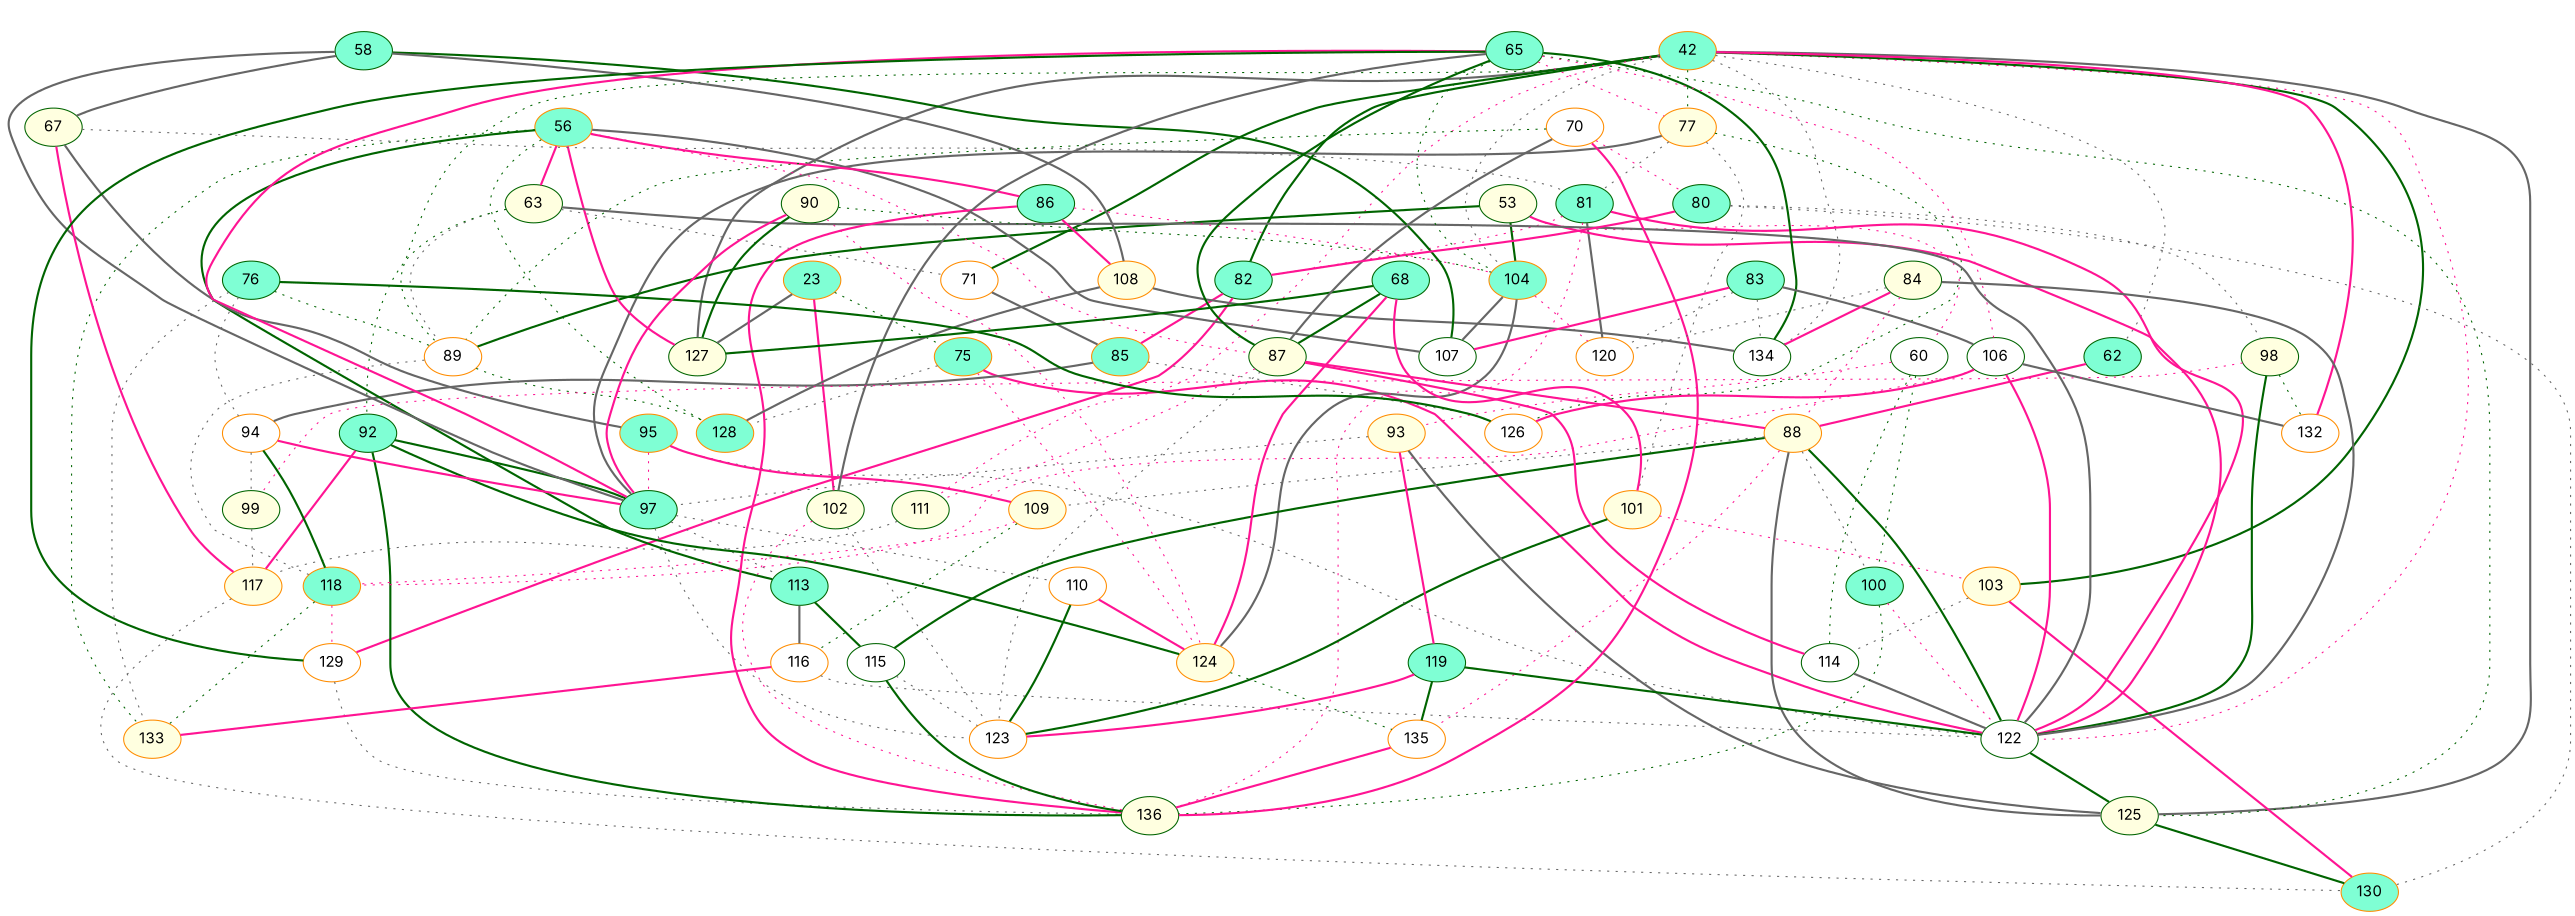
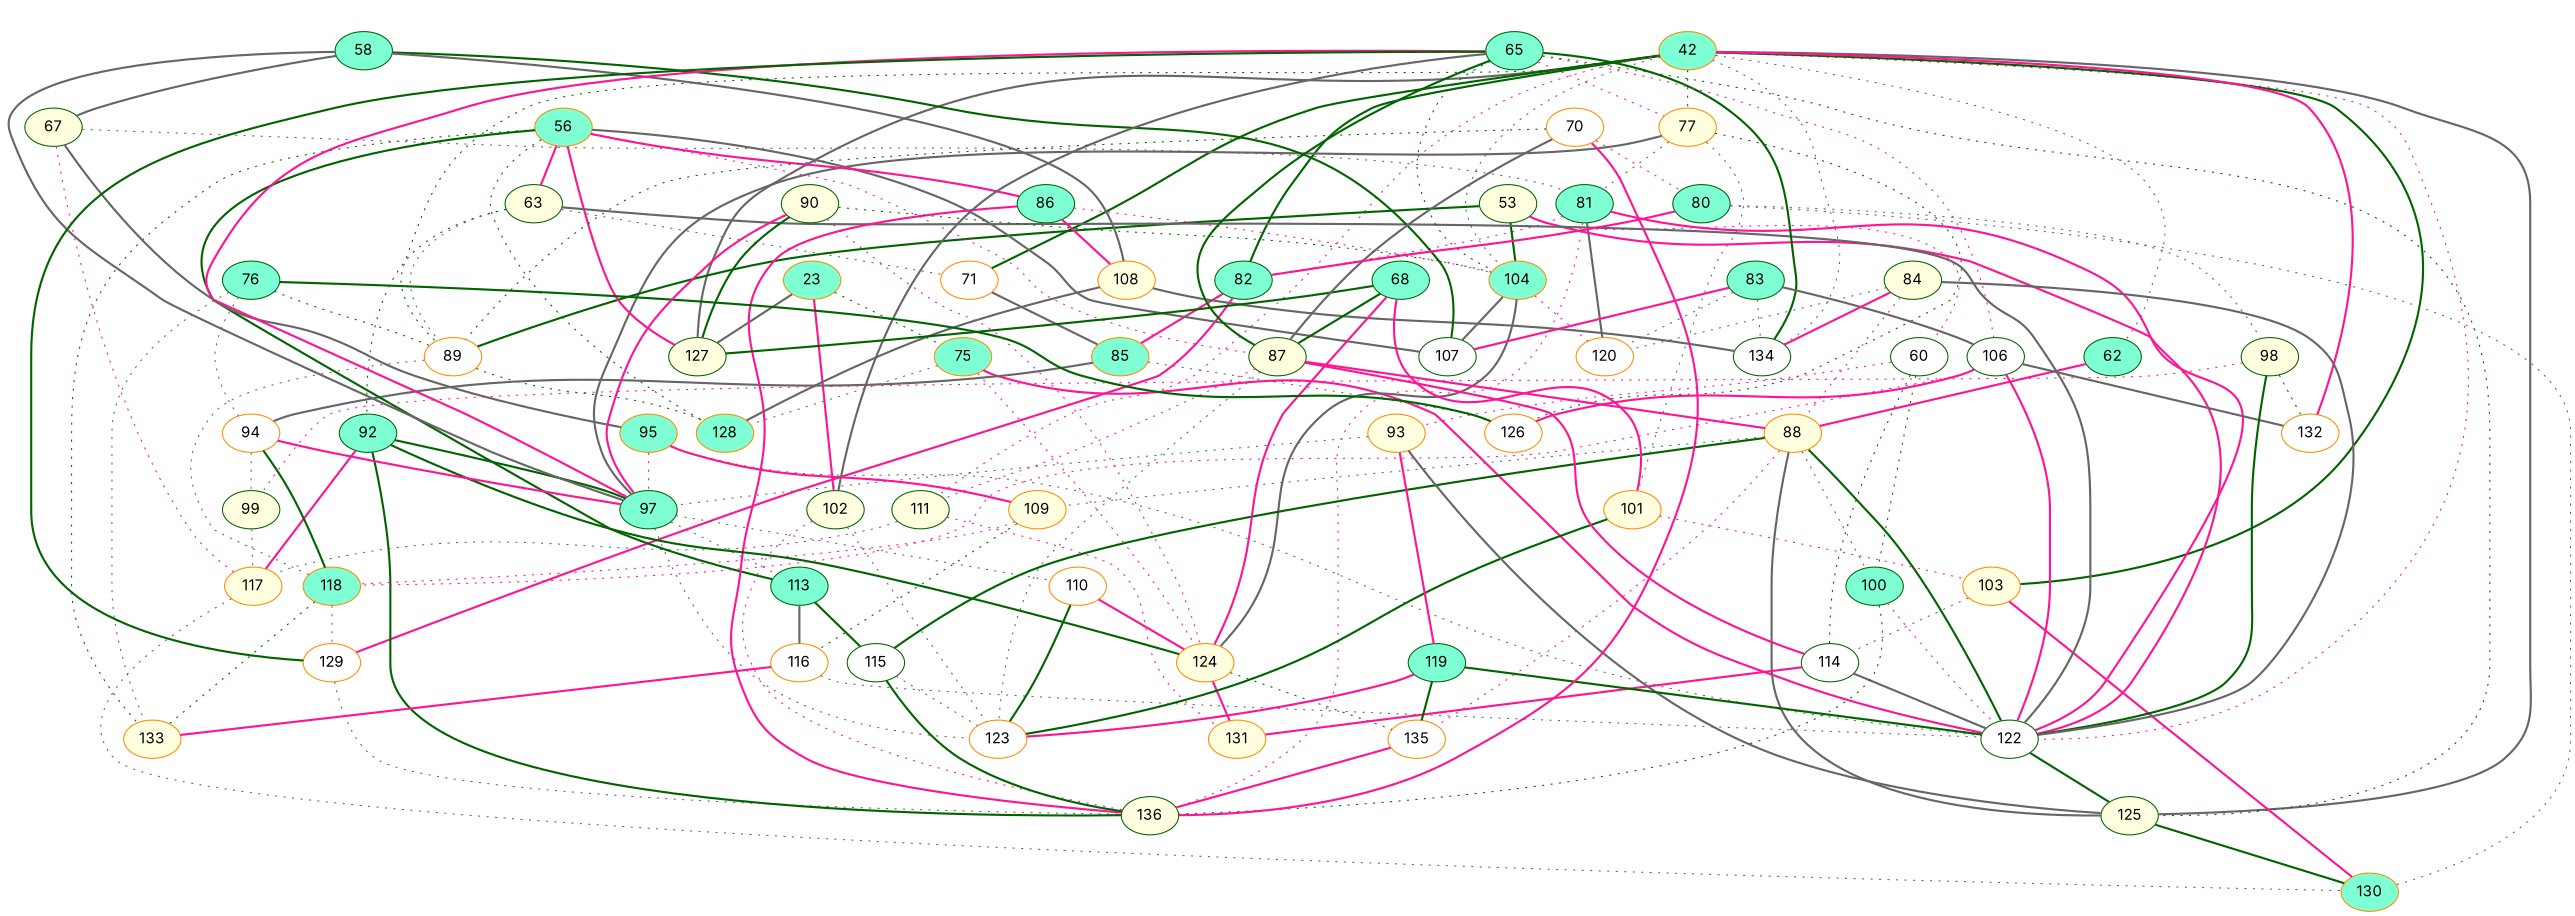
(115, 374) -> (115, 374)
none -> (1237, 739)
